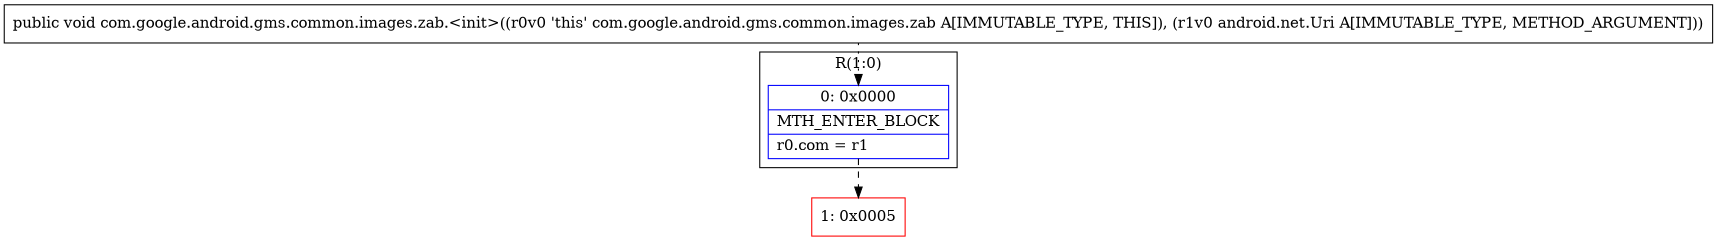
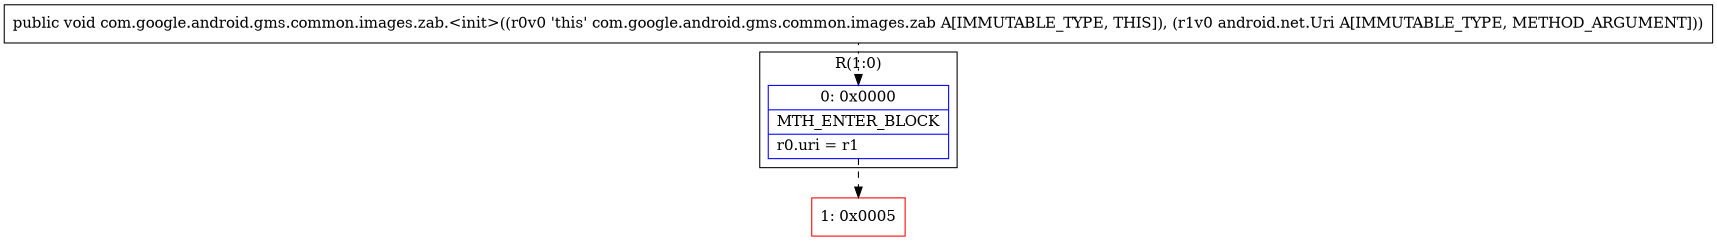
(823, 146) -> (818, 146)
